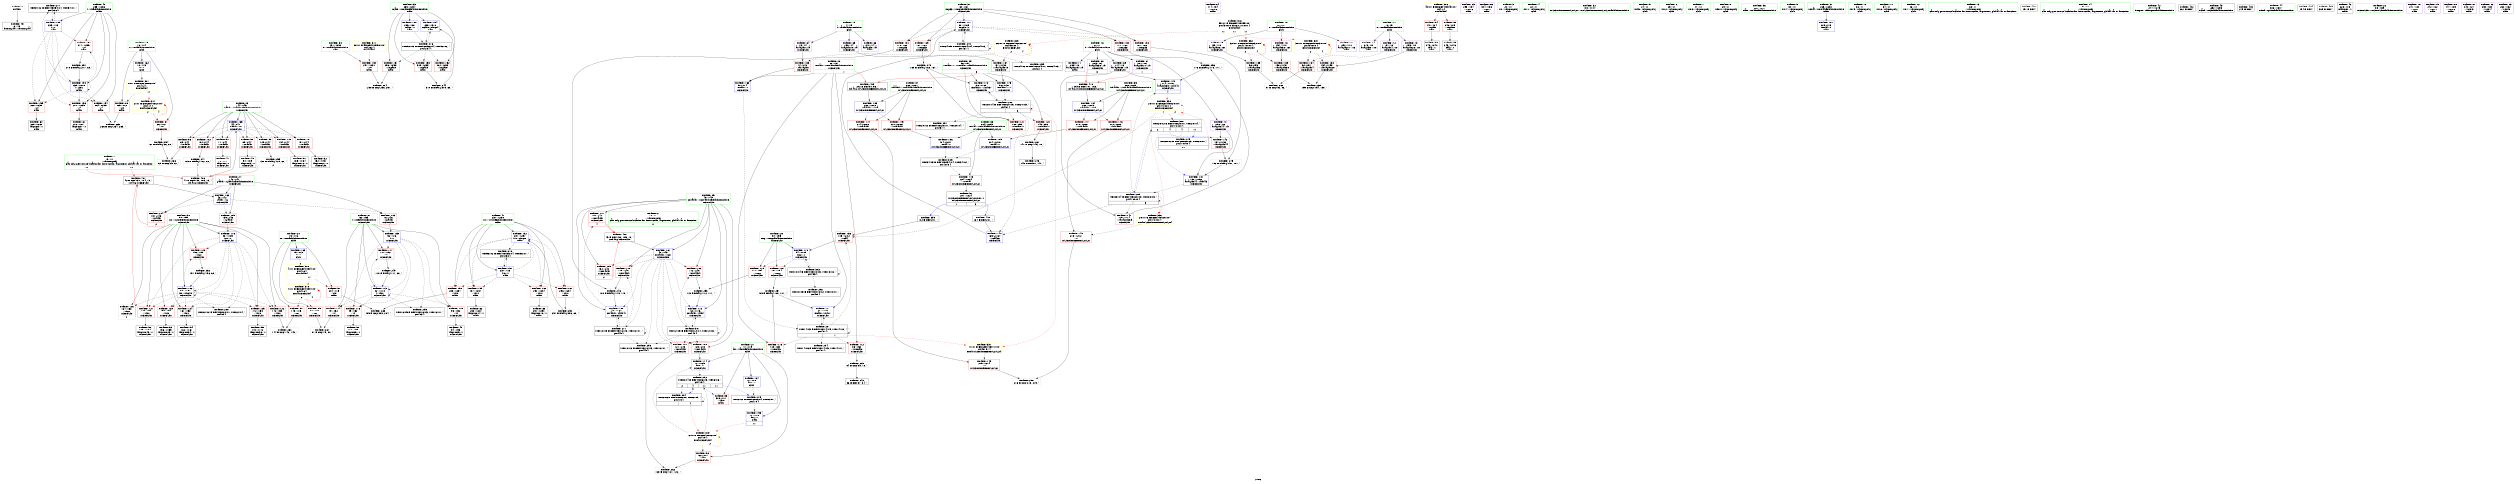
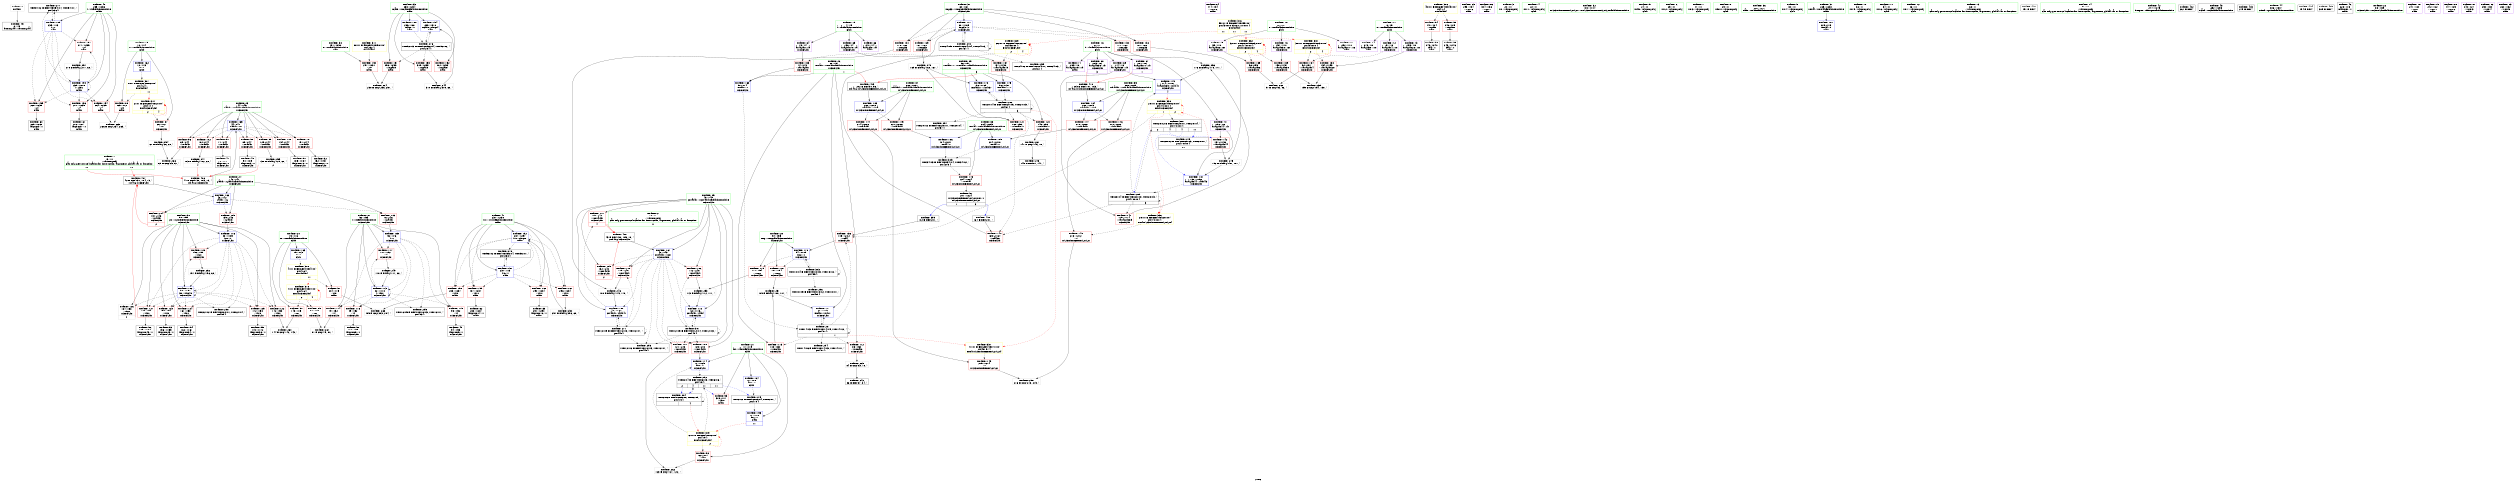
(995, 237) -> (995, 237)
